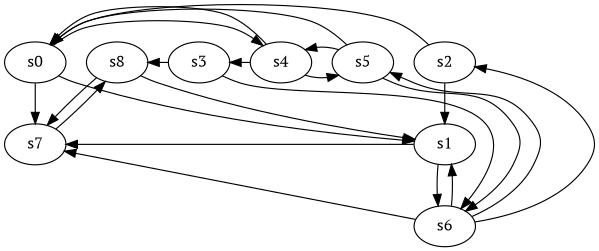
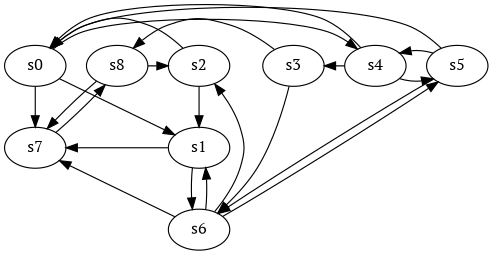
(270, 113) -> (152, 66)
